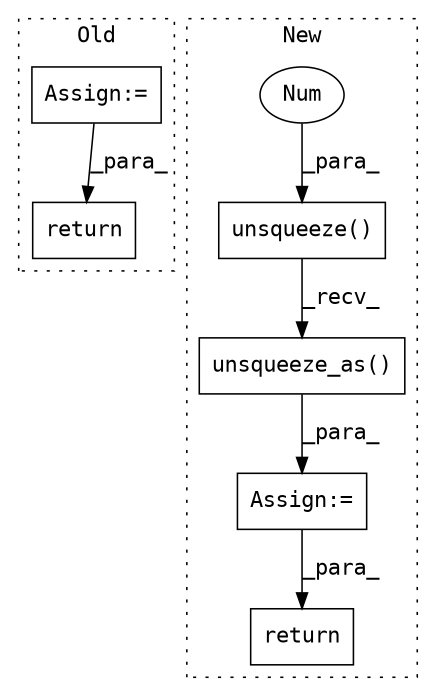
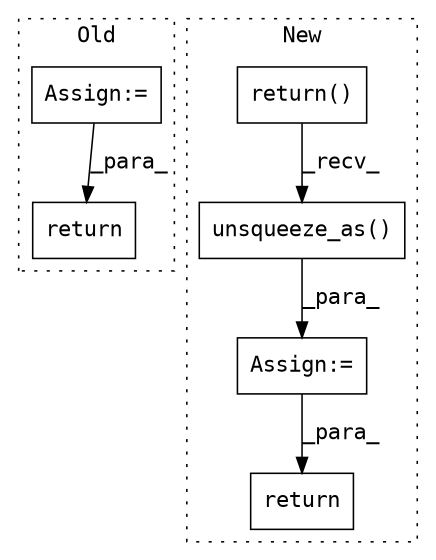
(302, 95) -> none
(302, 230) -> (302, 95)
